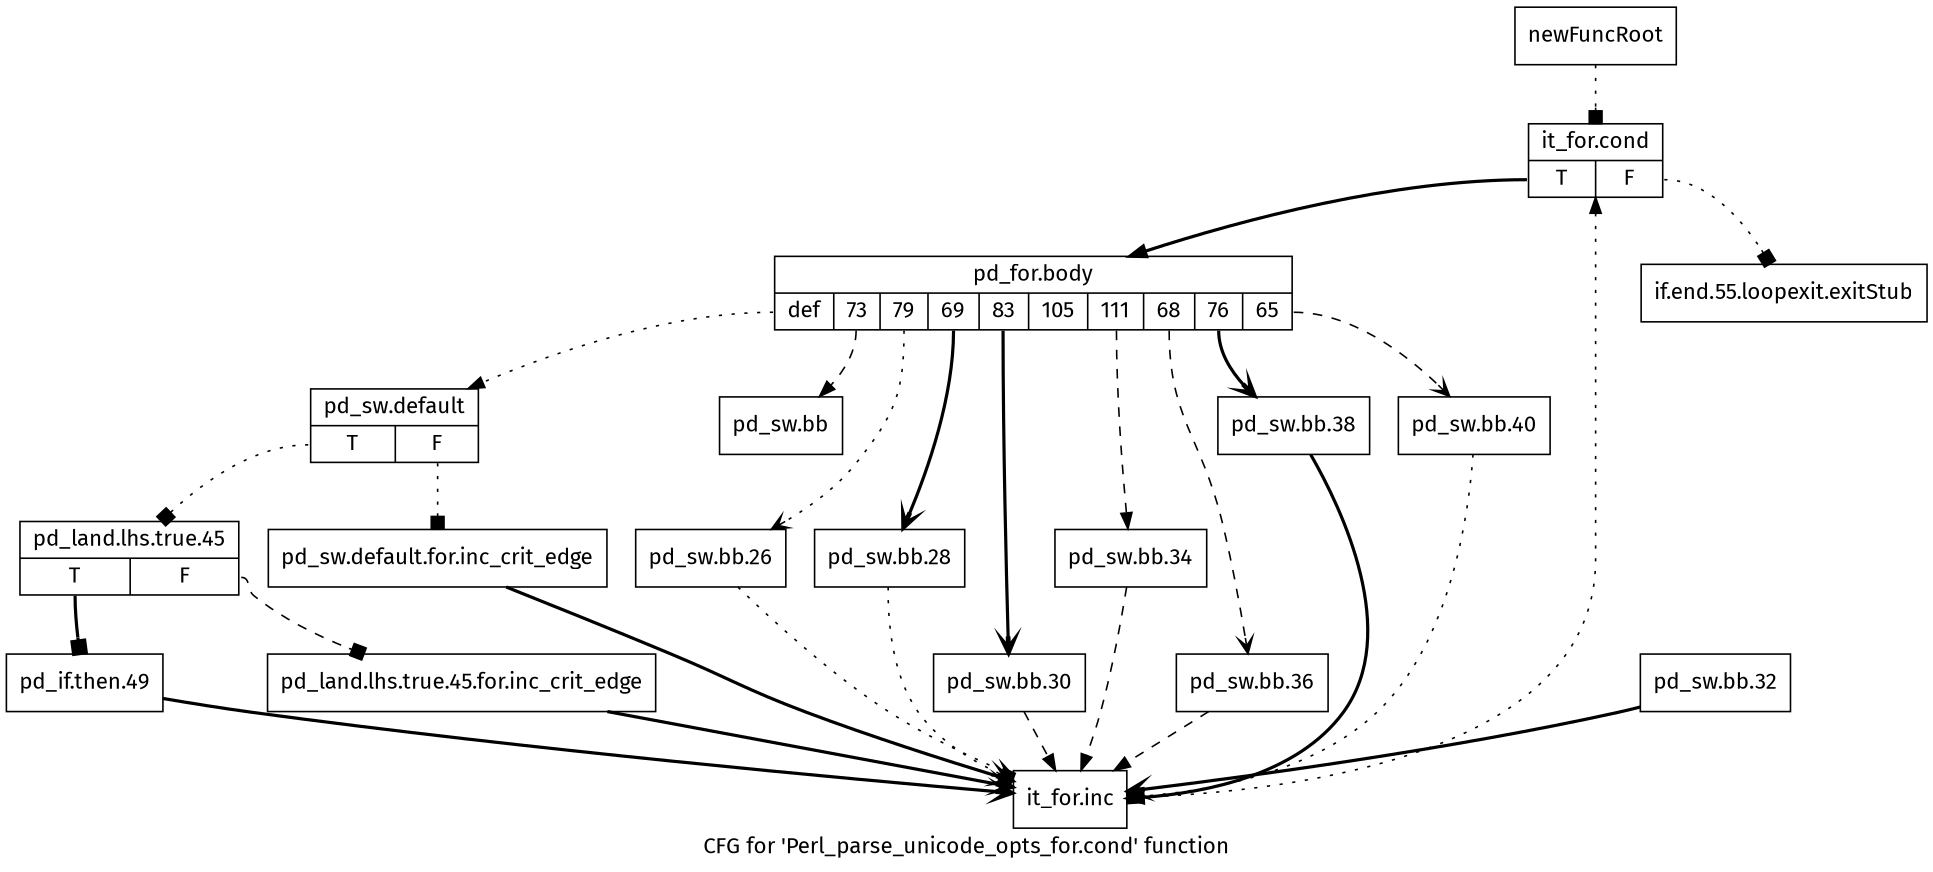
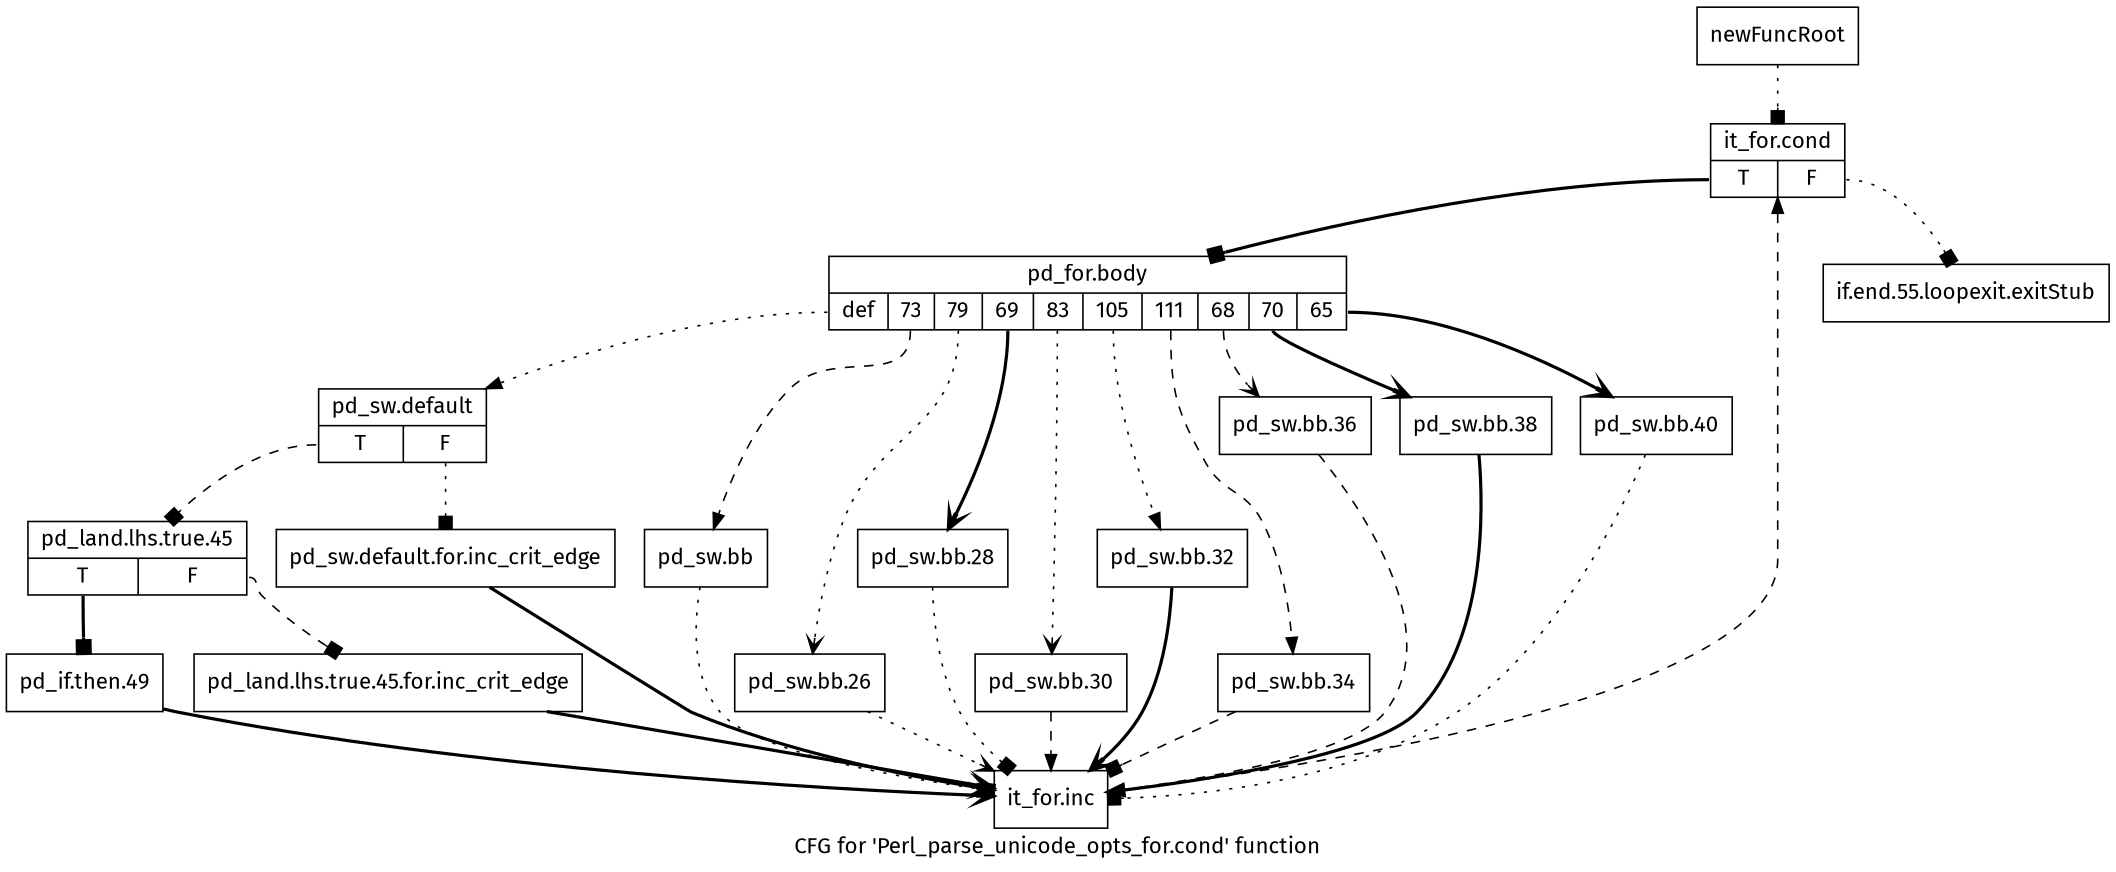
(1334, 201) -> (1465, 202)
(1219, 311) -> (1273, 311)
(1372, 335) -> (1477, 336)
none -> (1126, 424)
(235, 465) -> (243, 465)
(1005, 484) -> (1056, 484)
(1555, 664) -> (1635, 679)
(1110, 672) -> (1179, 738)
none -> (720, 712)
